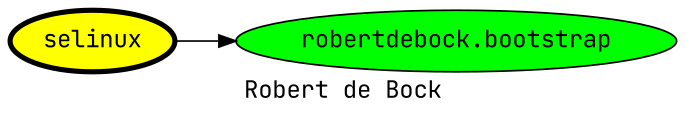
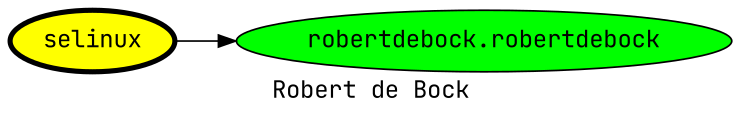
(456, 41) -> (484, 41)
